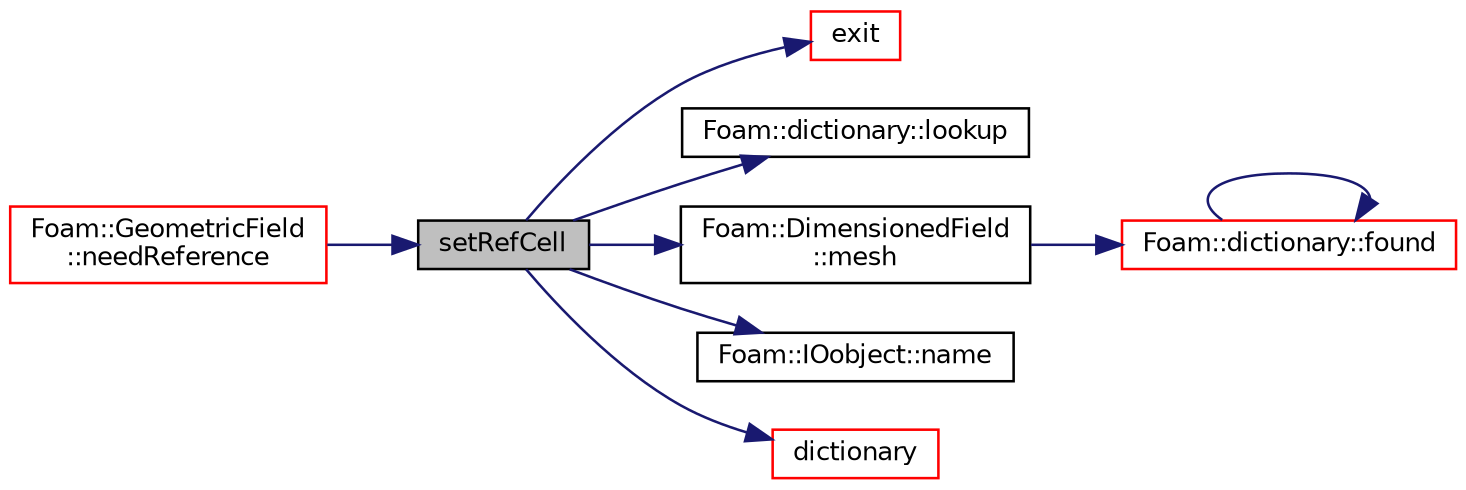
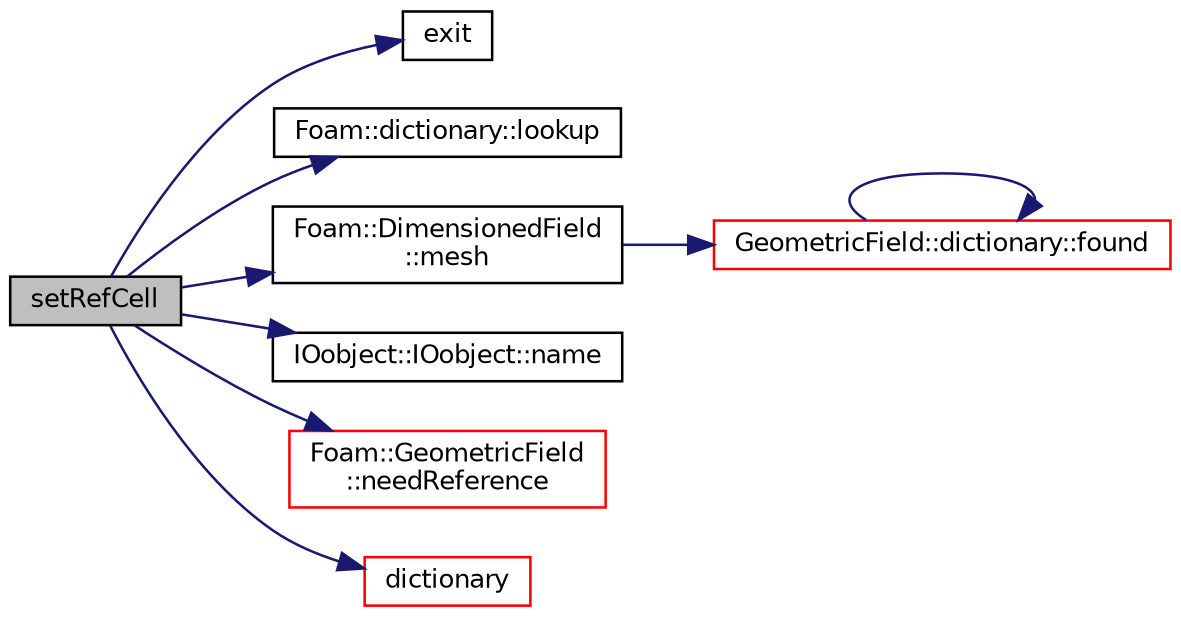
(856, 36) -> (448, 36)
(360, 245) -> (219, 377)
(1289, 245) -> (942, 245)
(856, 357) -> (448, 357)
